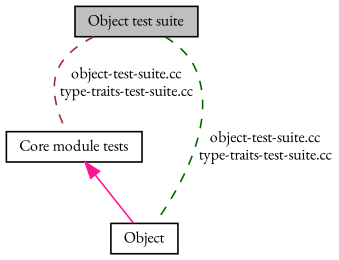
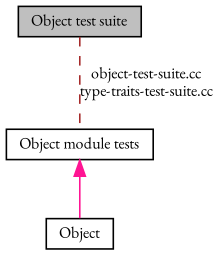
(200, 128) -> none
(74, 147) -> (80, 144)
